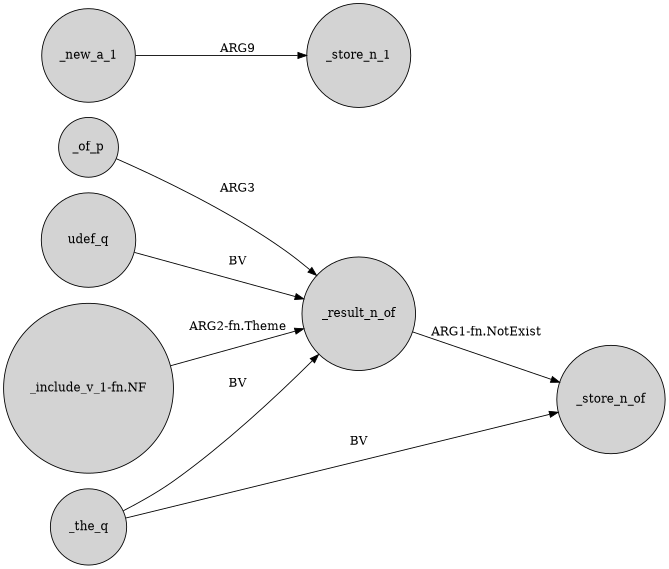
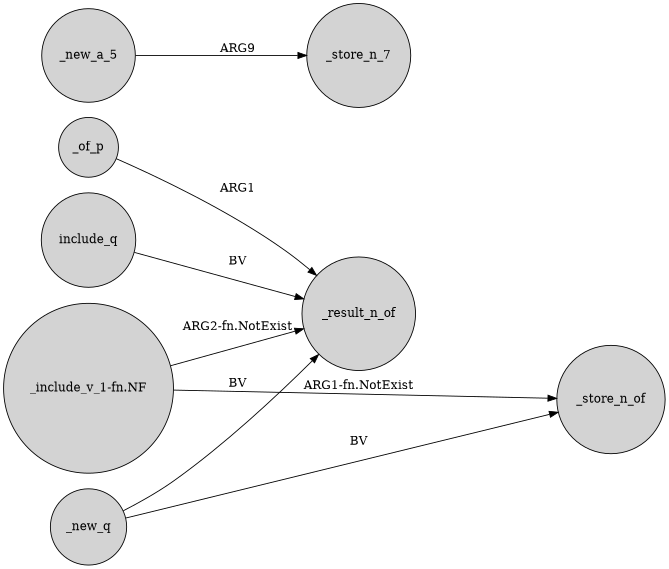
(89, 55) -> (89, 55)
(359, 55) -> (359, 55)
(238, 188) -> (238, 188)
(89, 240) -> (89, 240)
(238, 327) -> (238, 327)
(482, 356) -> (361, 394)
(89, 527) -> (89, 527)
